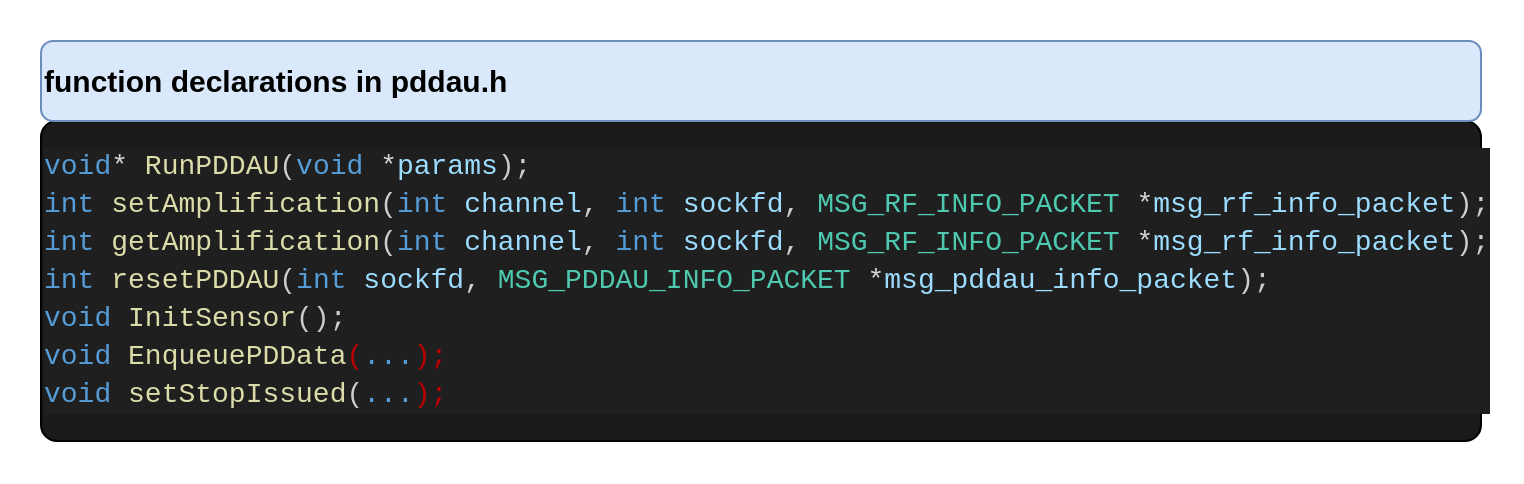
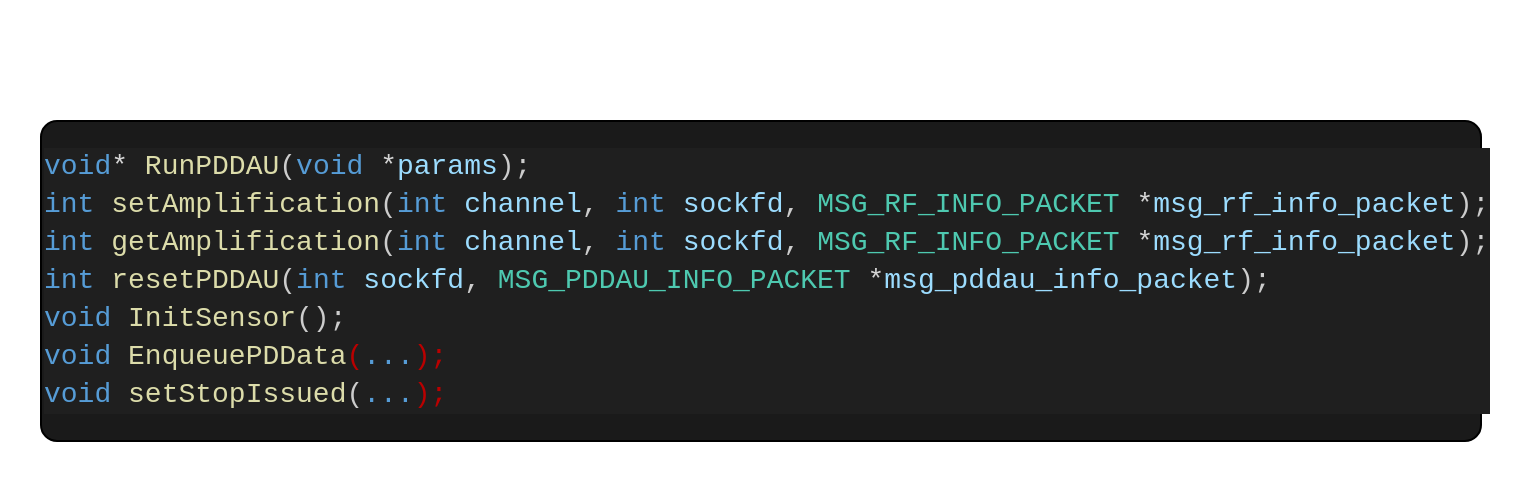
(761, 81) -> none
